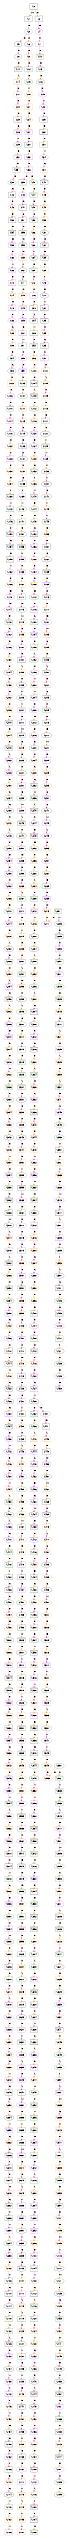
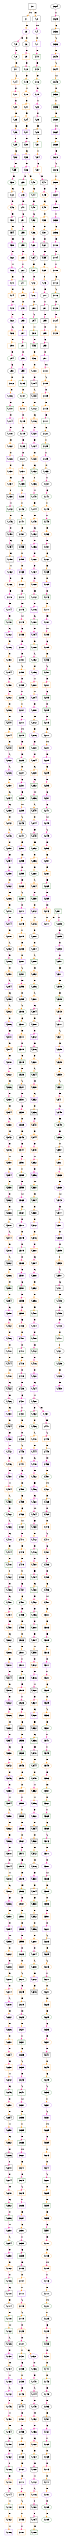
(54, 1772) -> (47, 1784)
(34, 2005) -> none
(34, 2350) -> (27, 2350)
